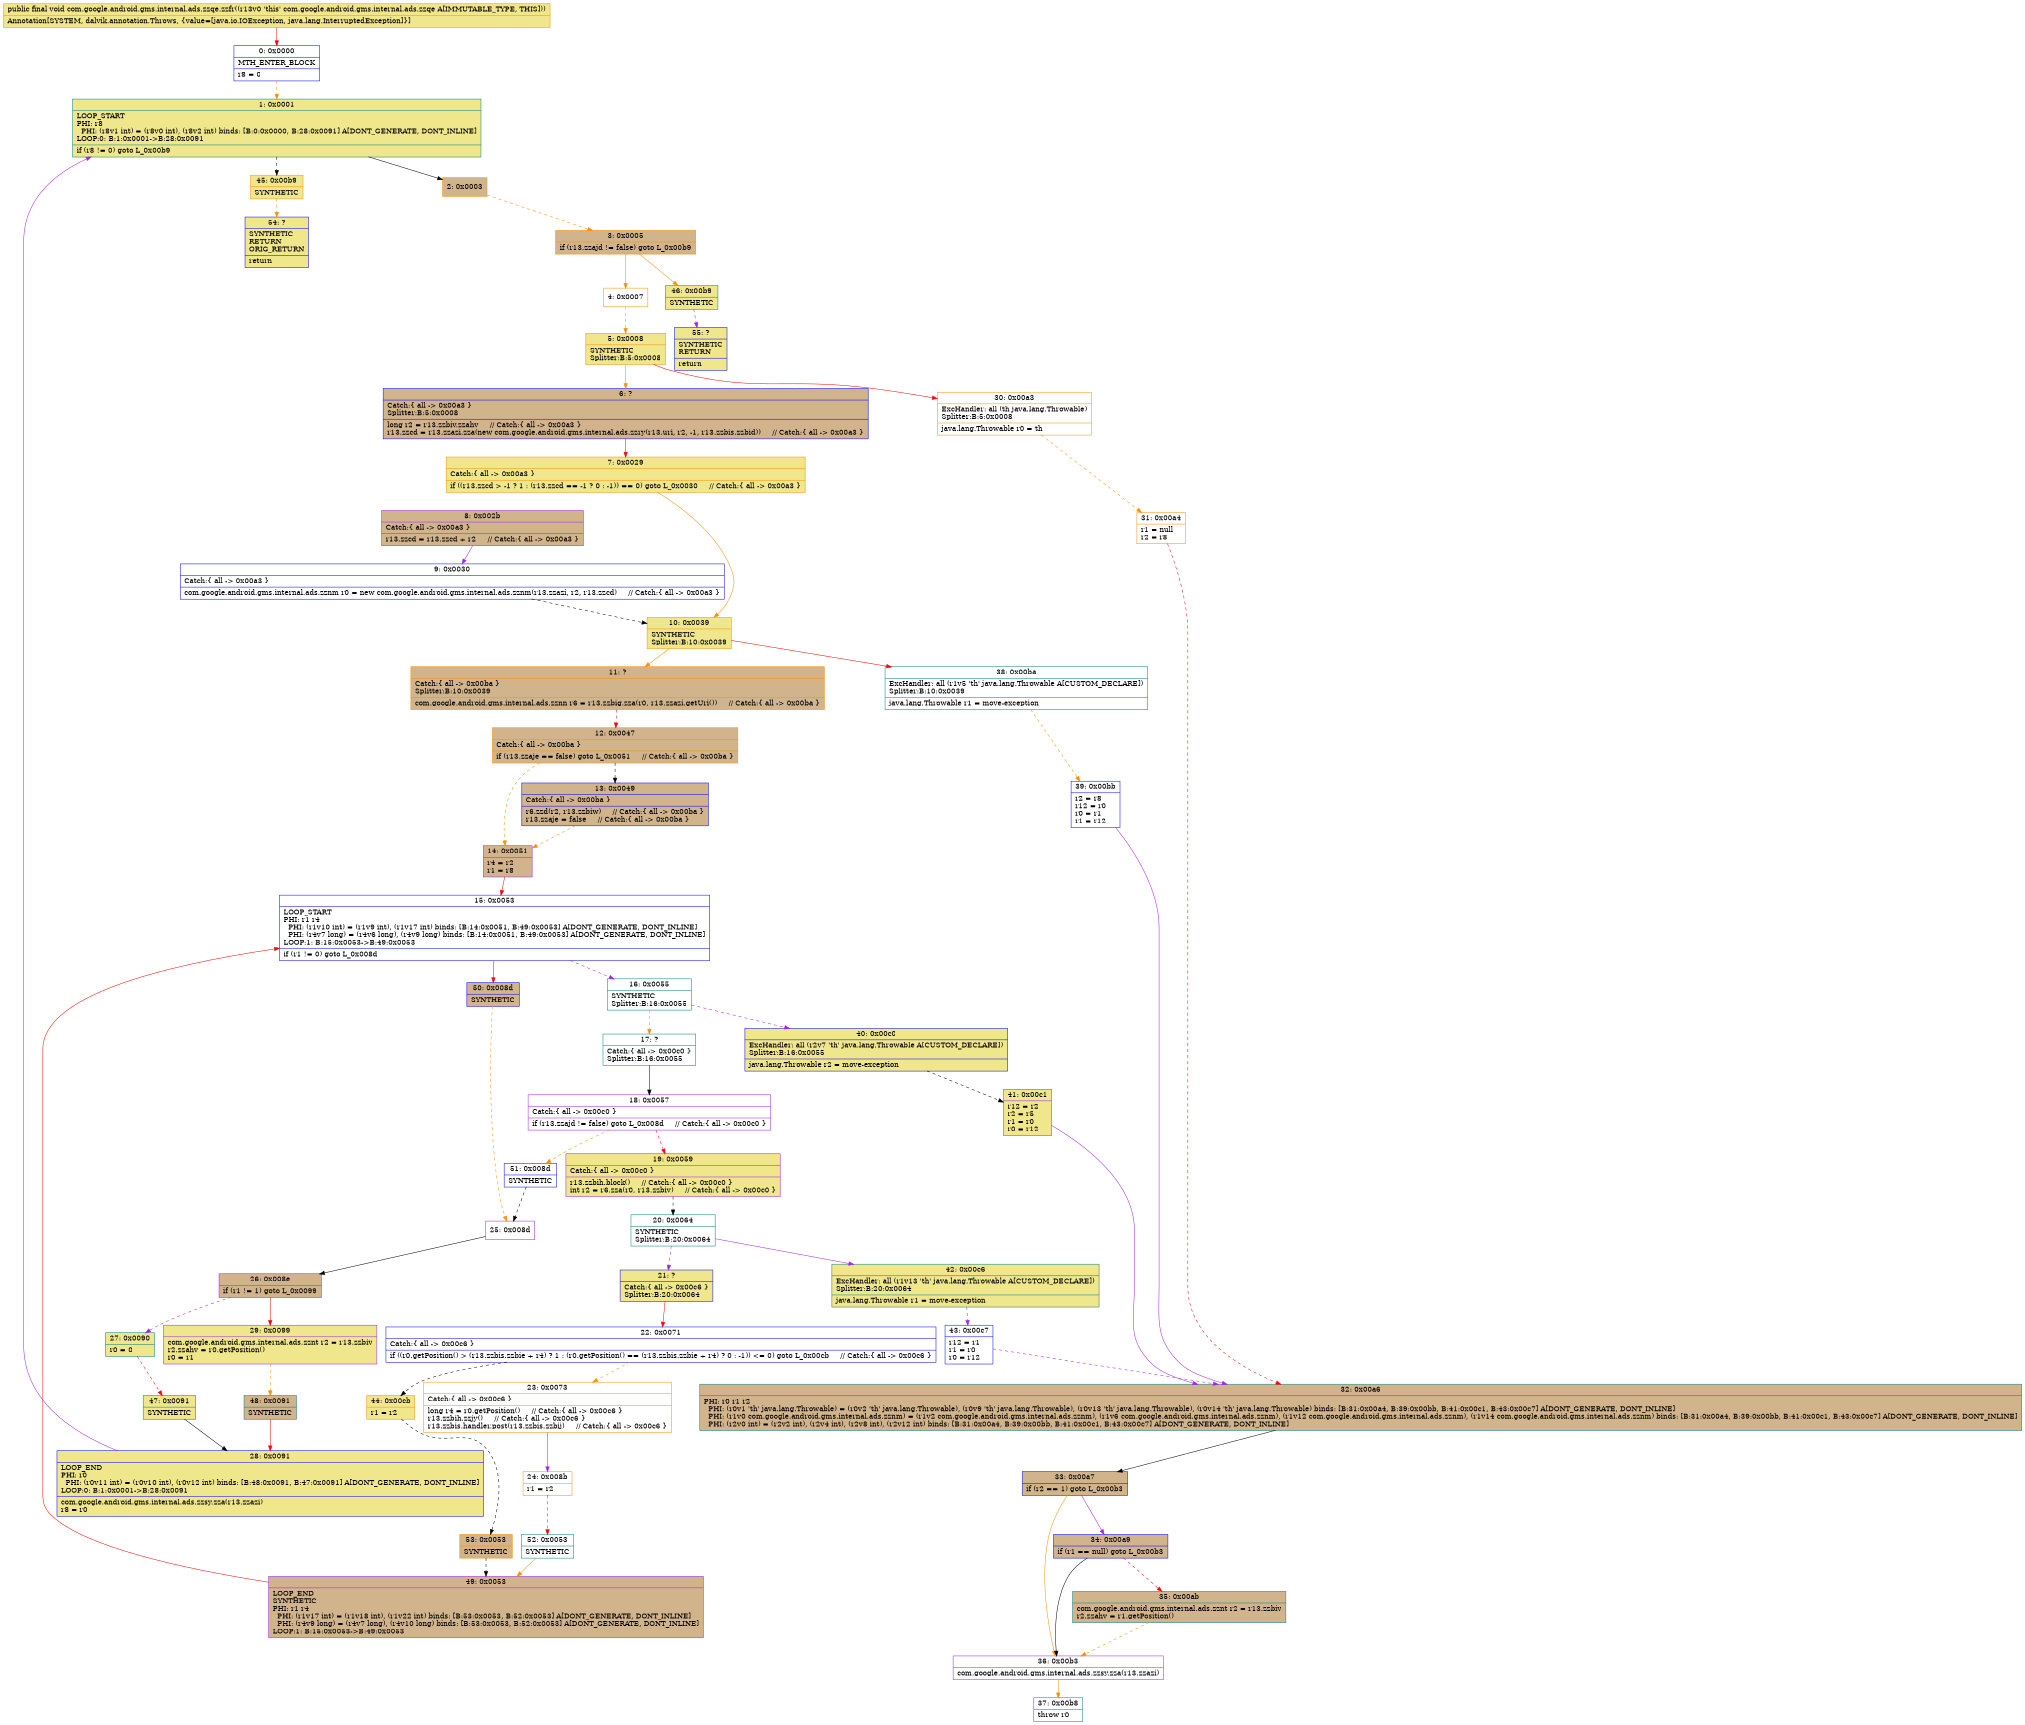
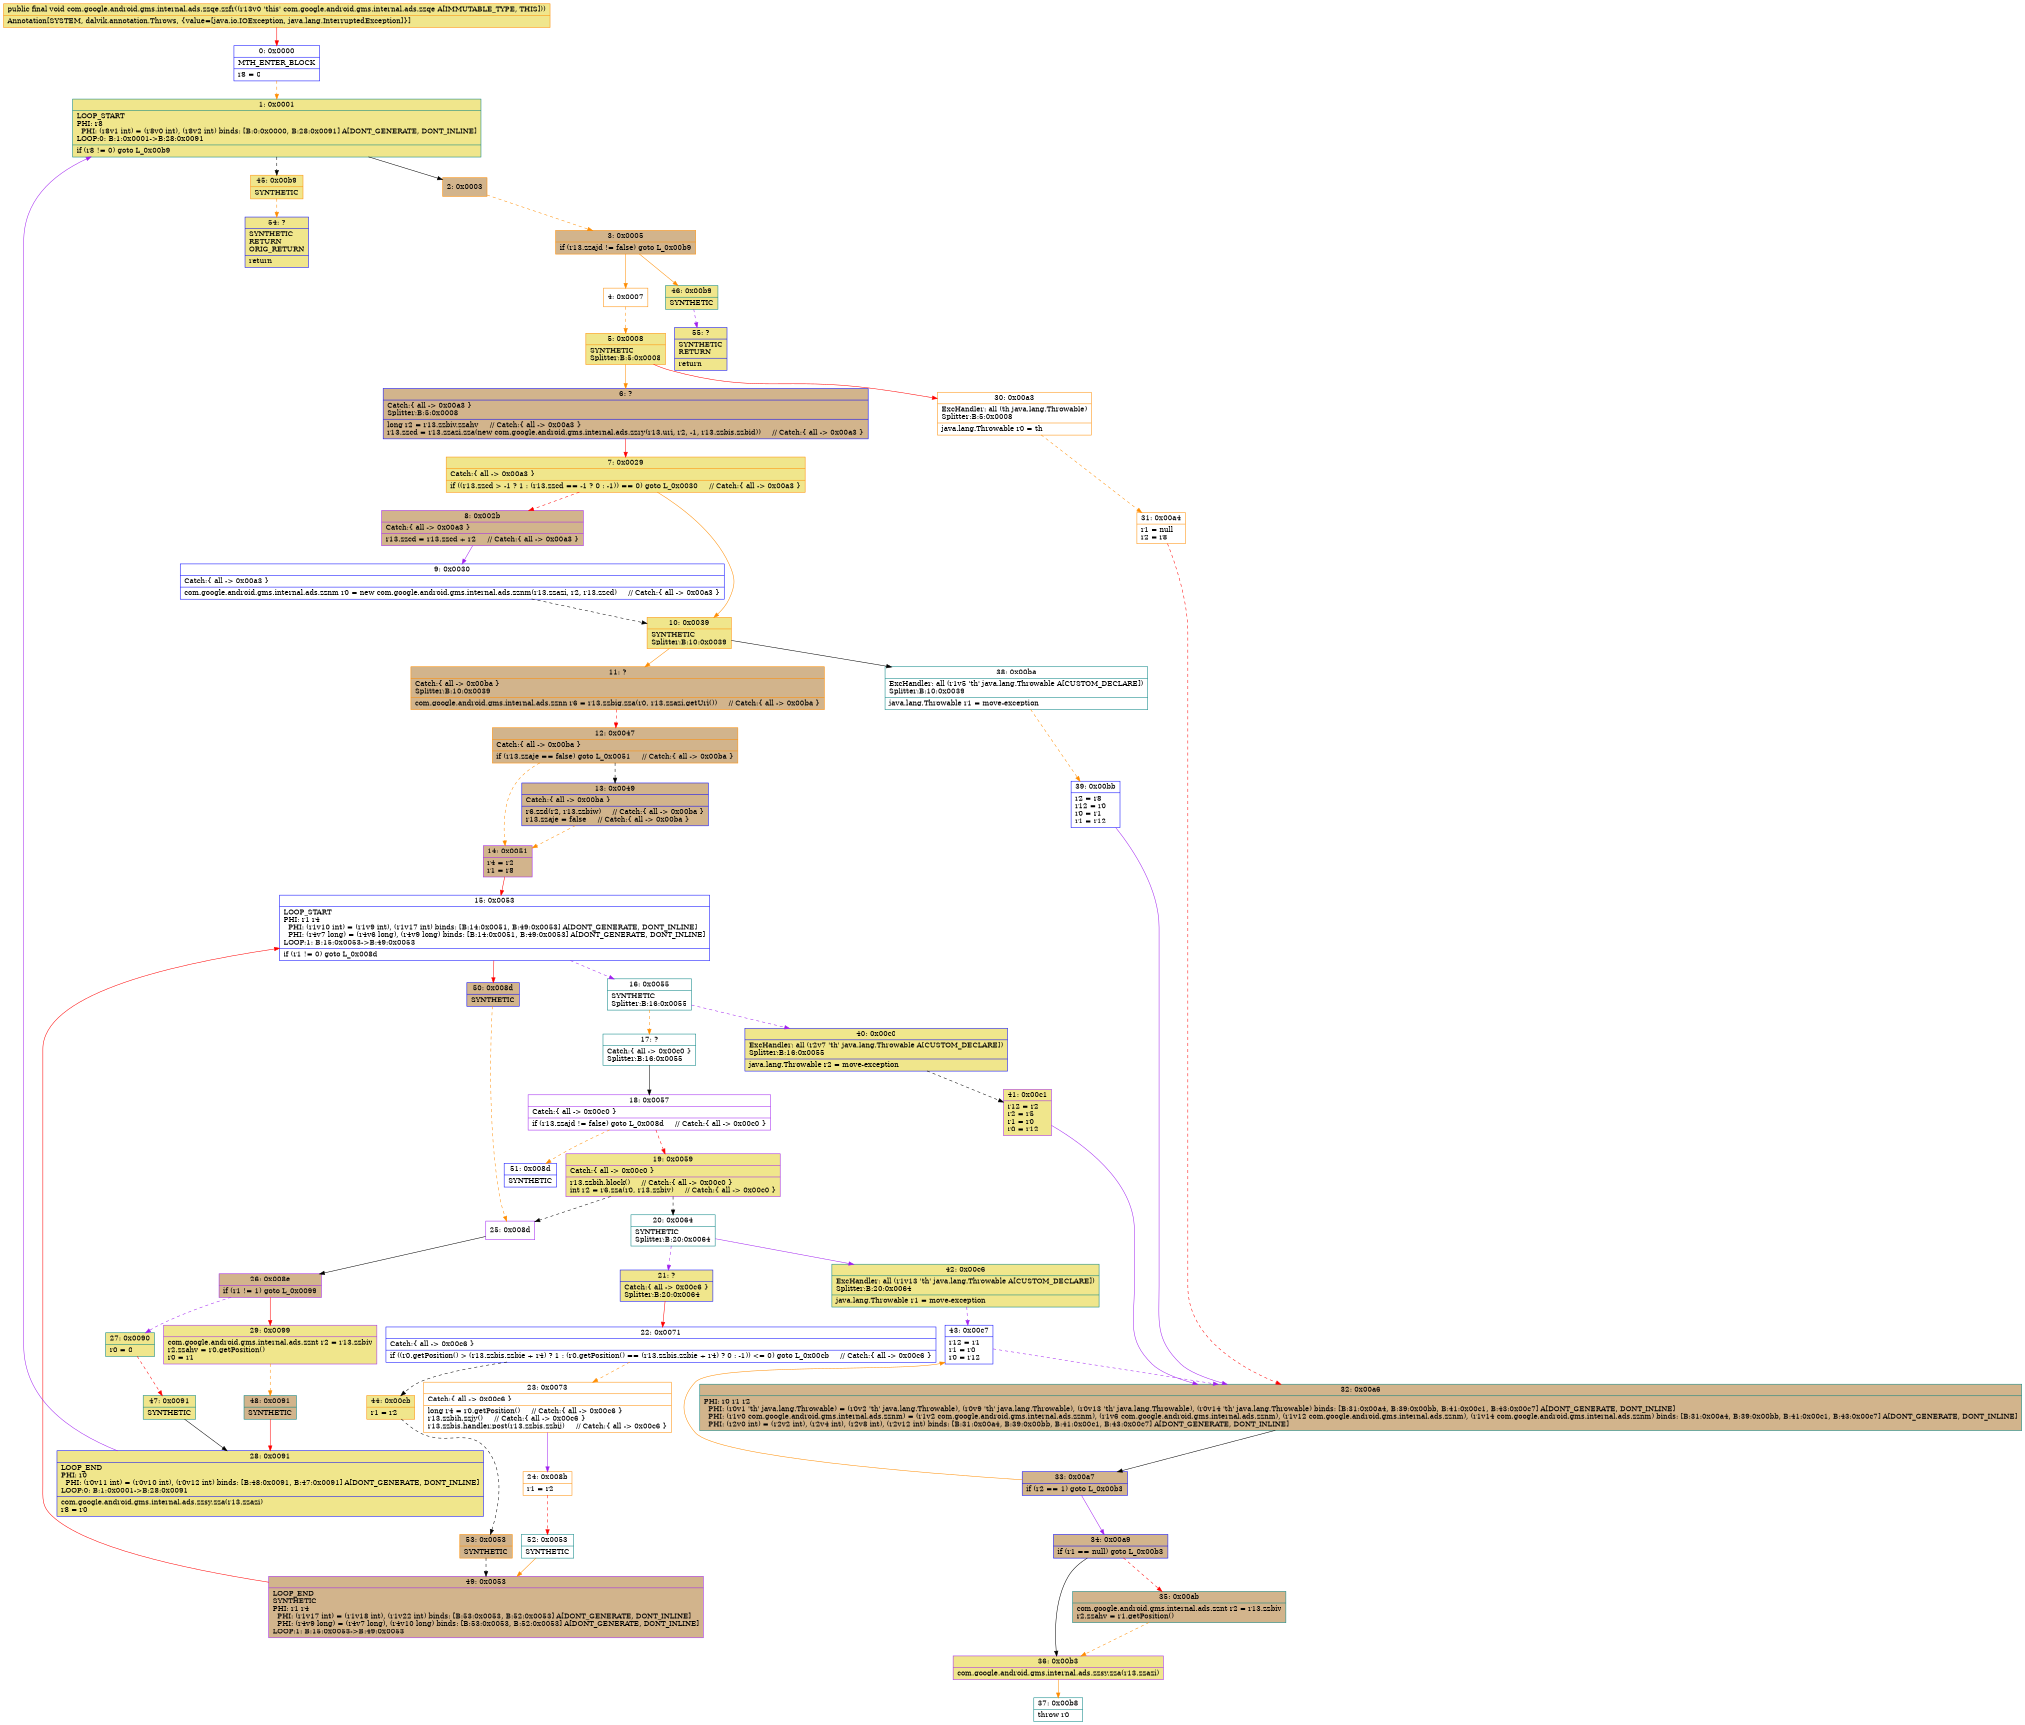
none -> (556, 501)
(809, 653) -> (809, 653)
(521, 1202) -> (575, 1208)
(1045, 1571) -> (708, 1439)
(1058, 1668) -> (1058, 1668)
